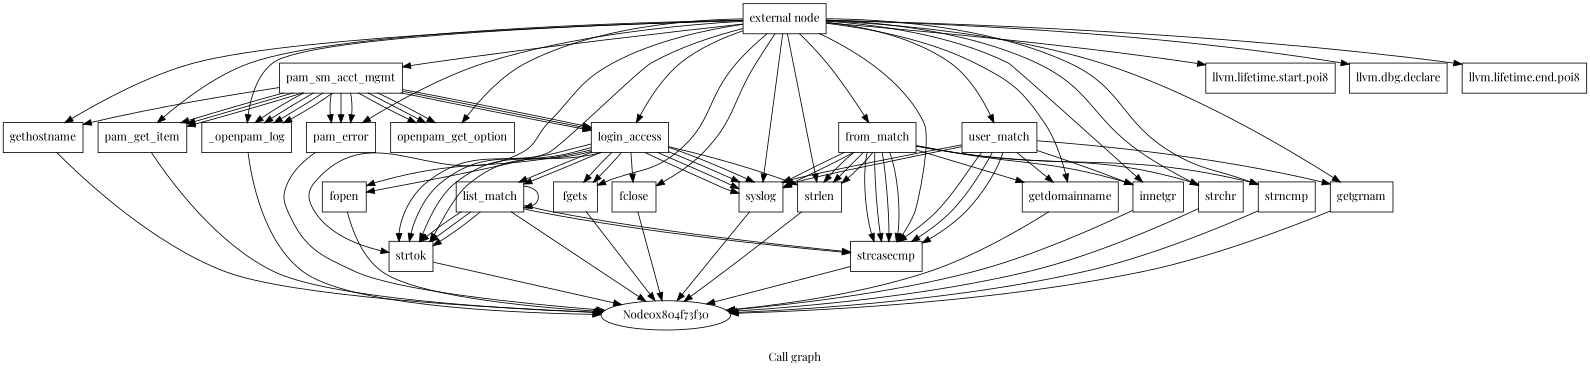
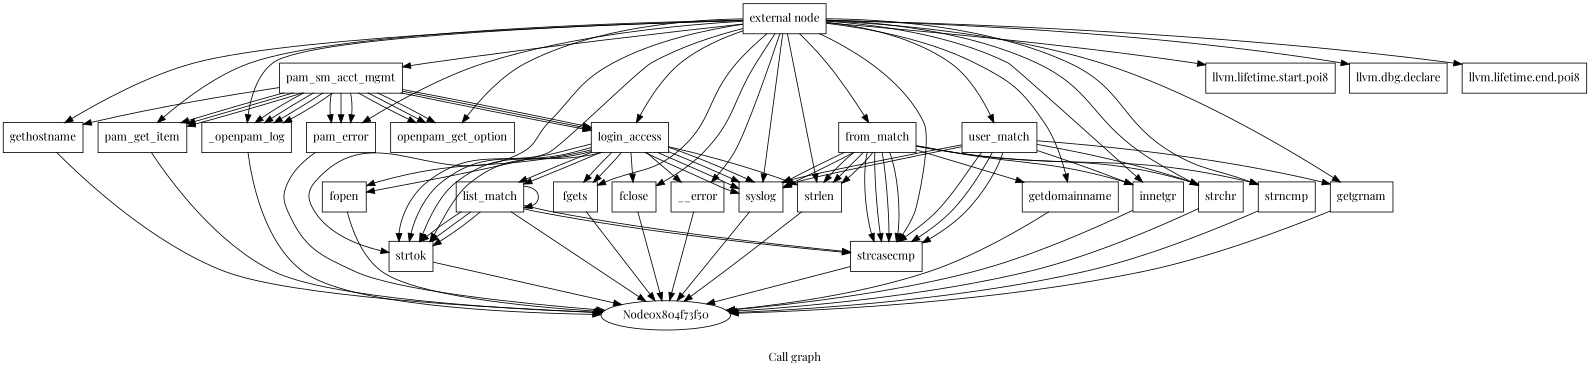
(1037, 169) -> (1103, 158)
none -> (698, 197)
(666, 315) -> (666, 315)
